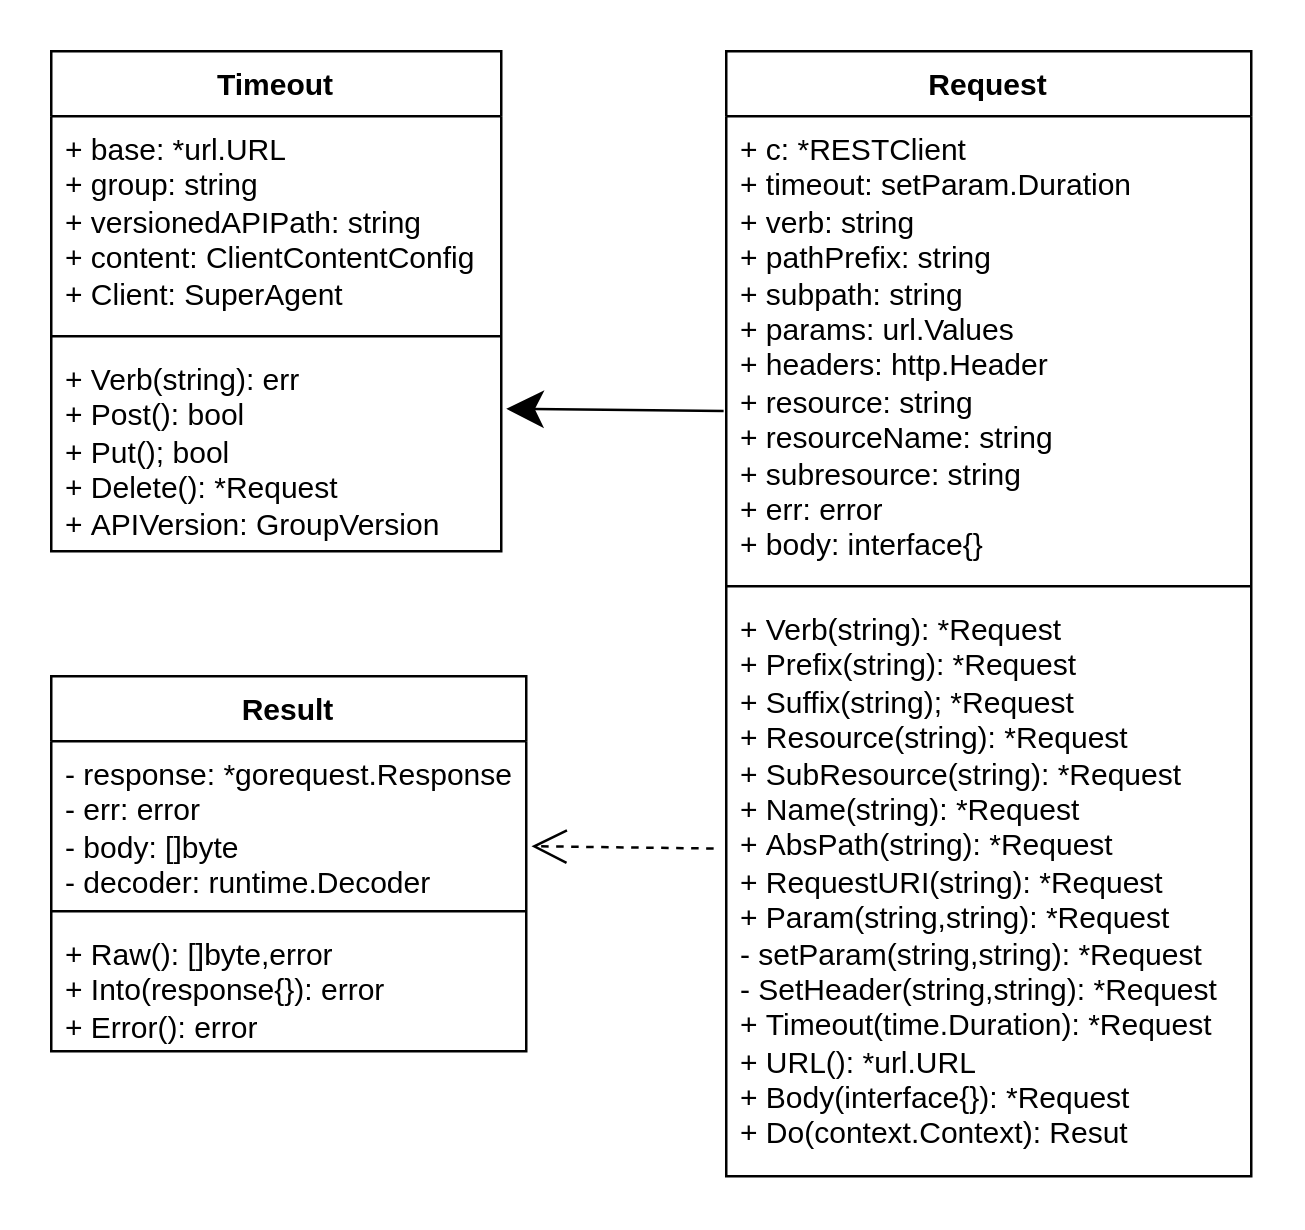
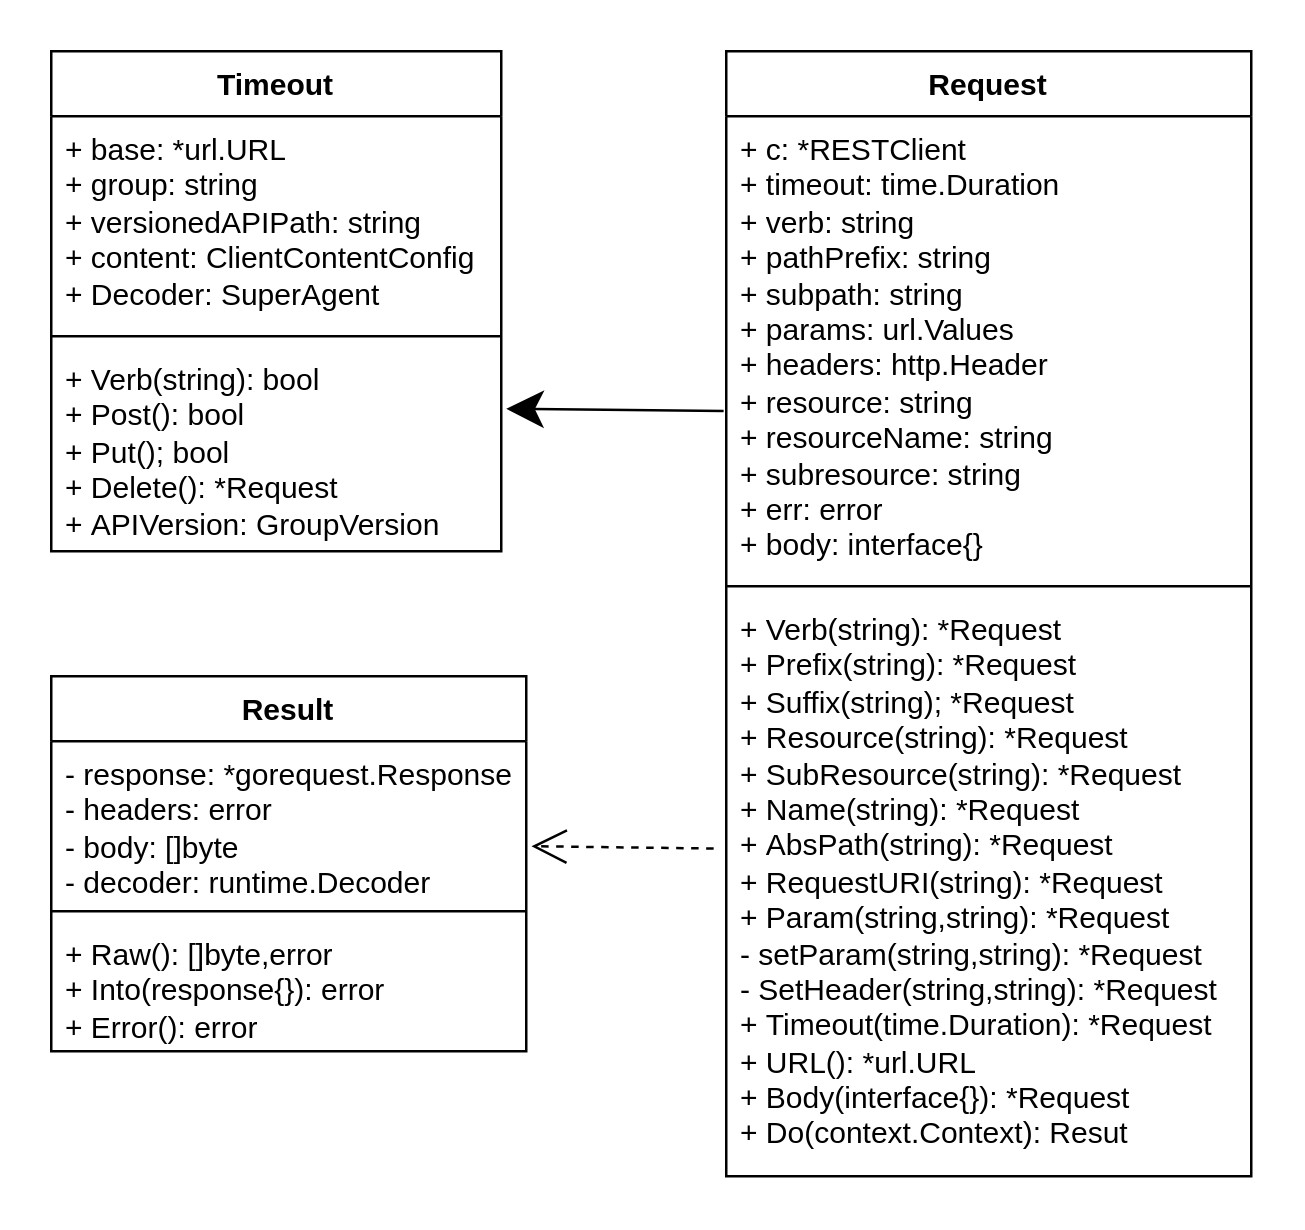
(279, 242) -> (279, 242)
(953, 350) -> (916, 350)
(269, 454) -> (269, 454)
(291, 849) -> (291, 849)
